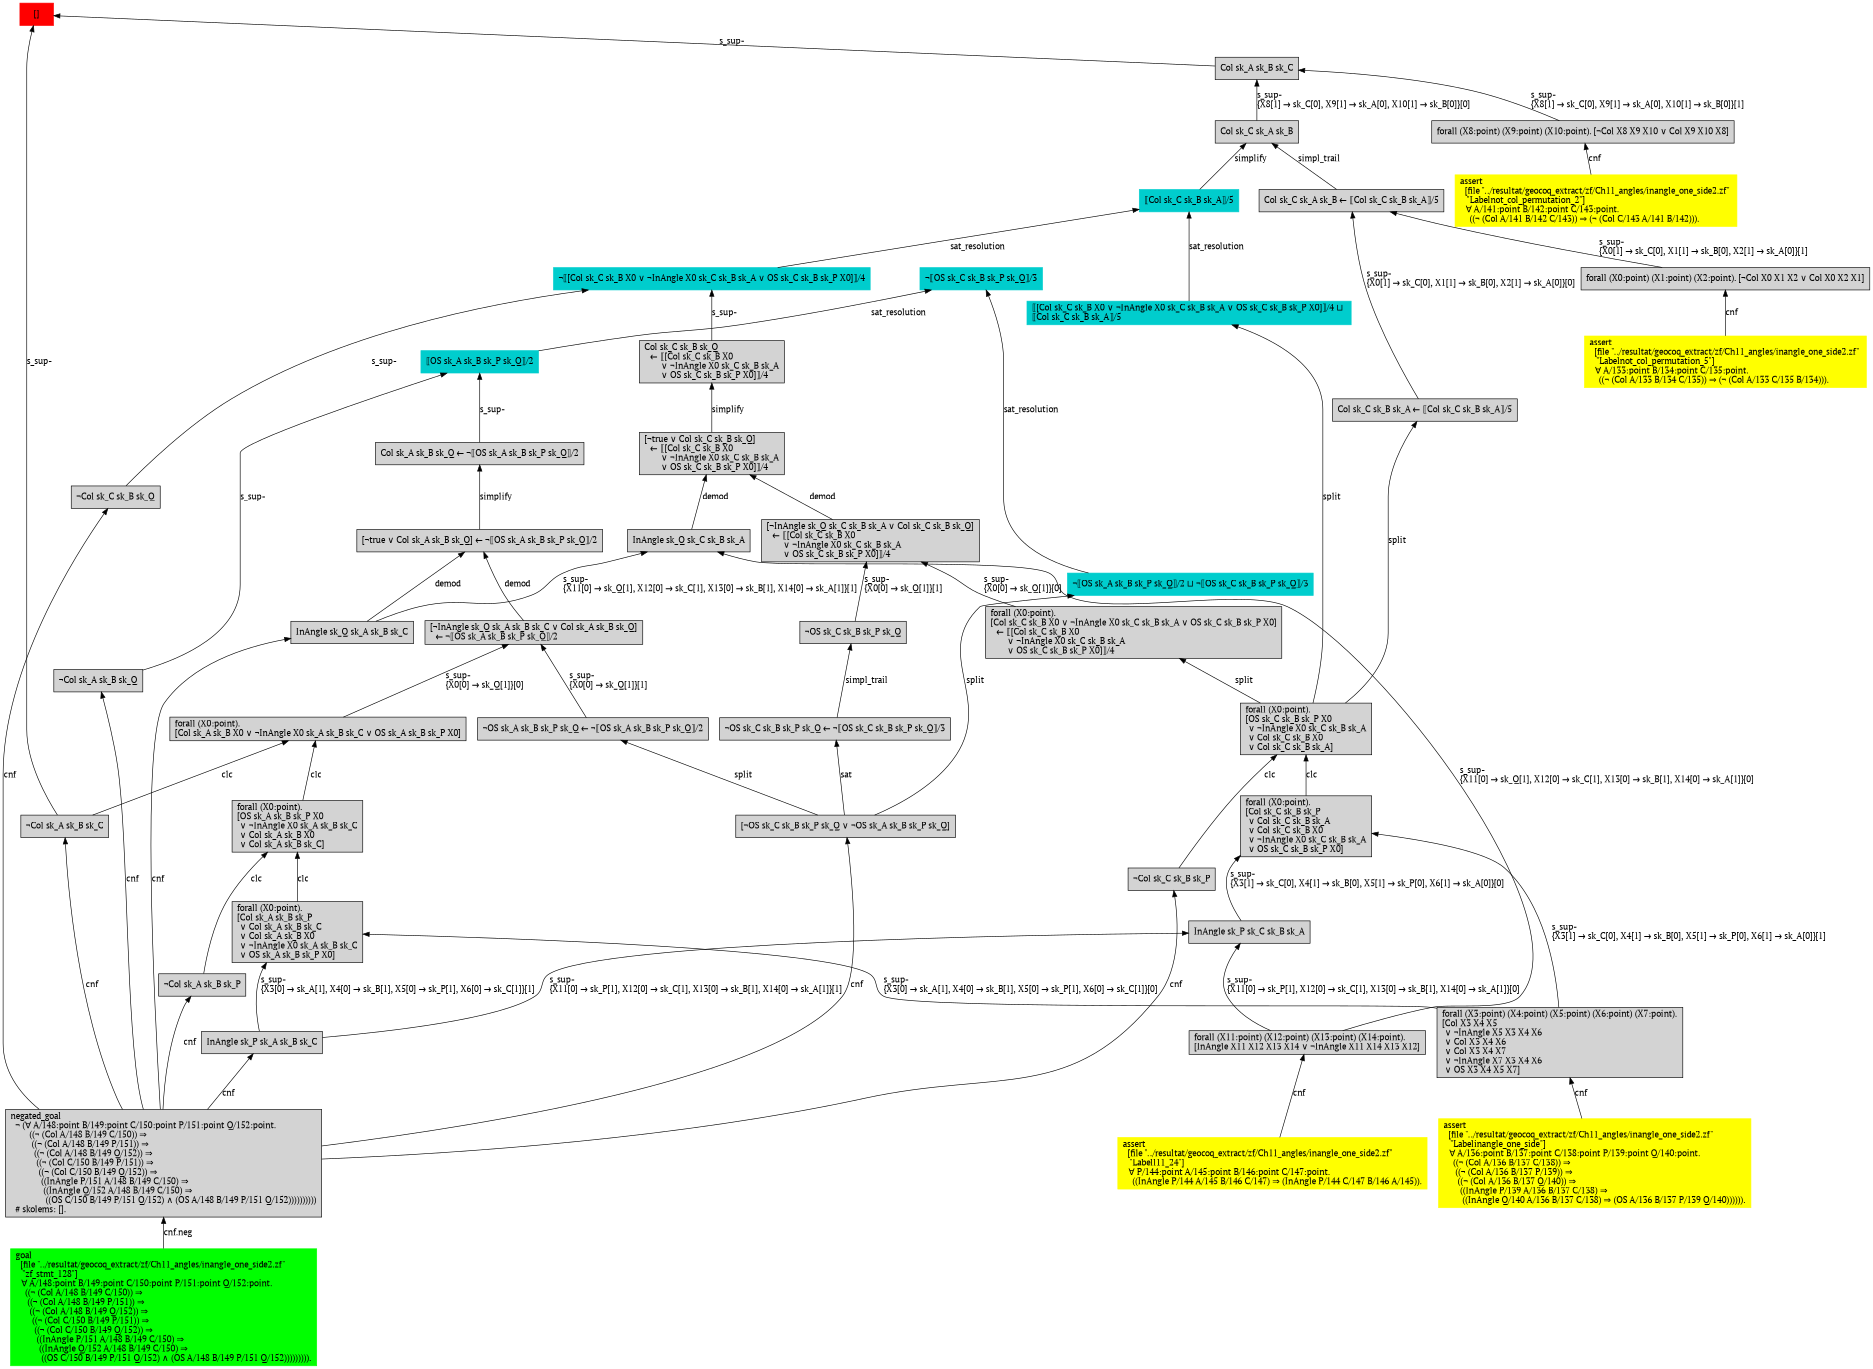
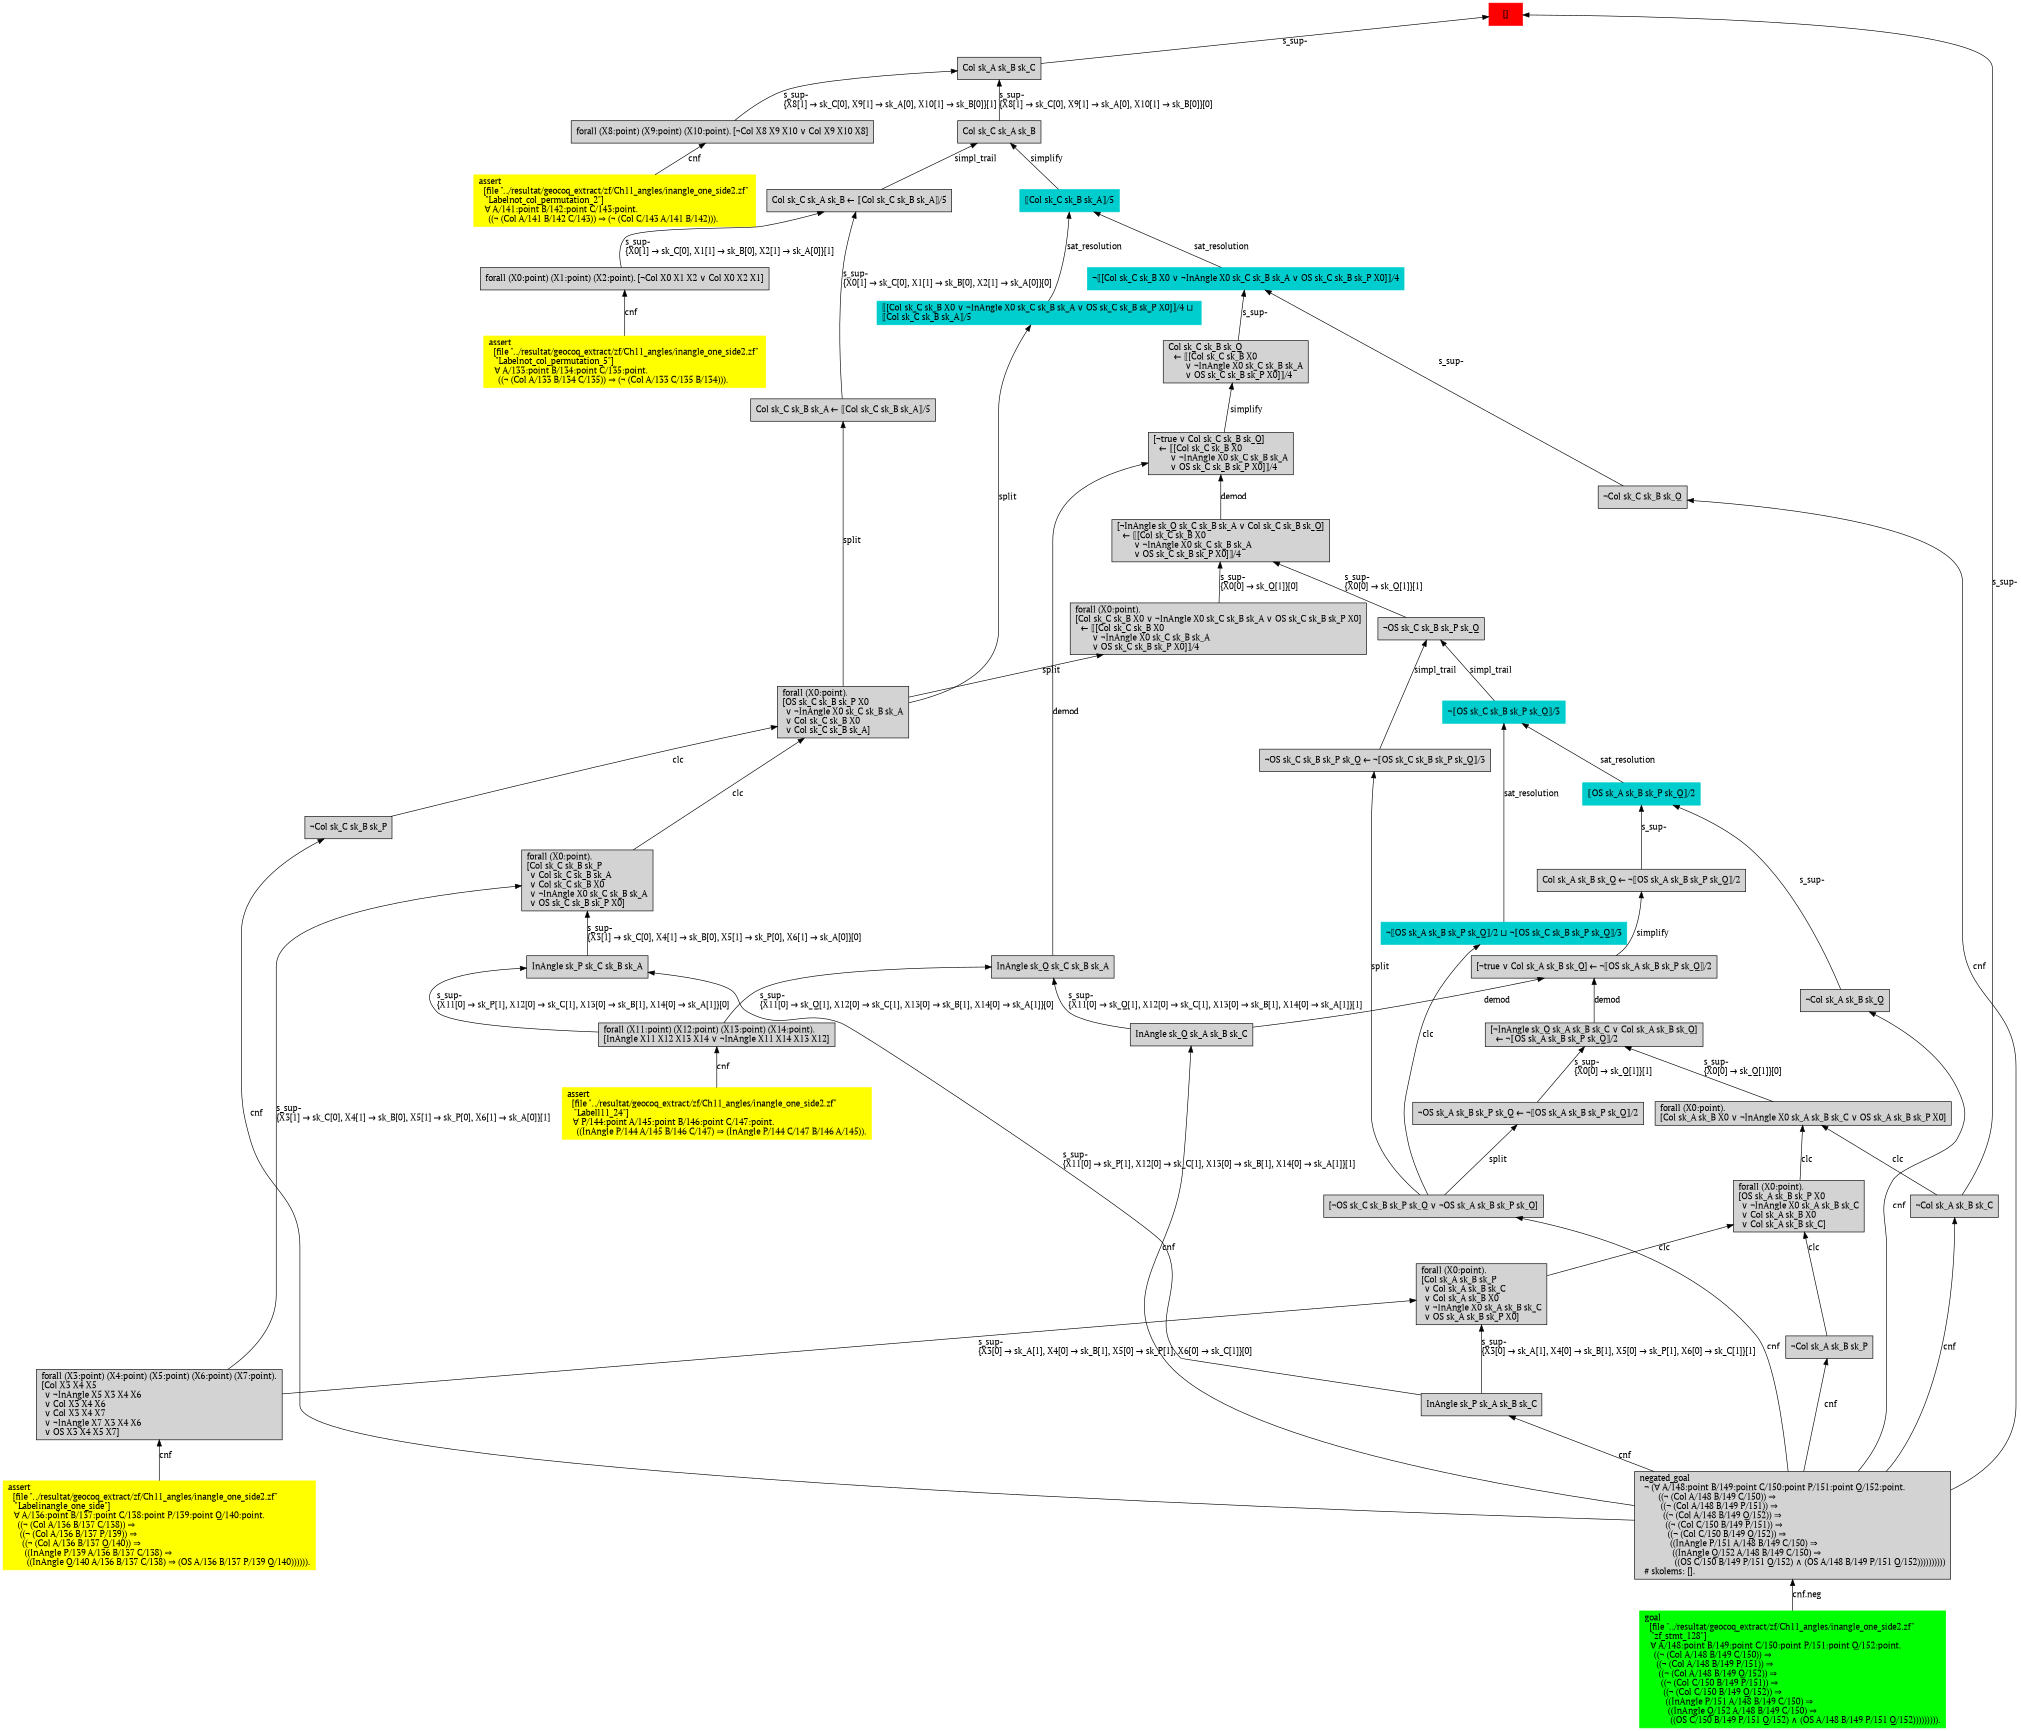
none -> (1470, 673)
(975, 681) -> (1428, 1035)
(847, 775) -> (1380, 967)
